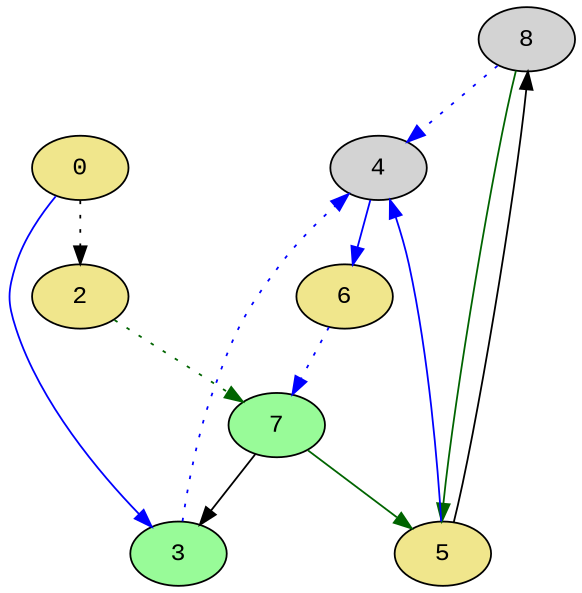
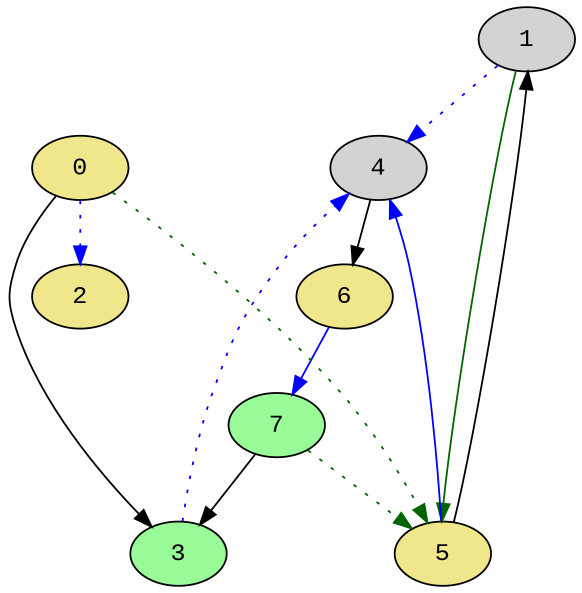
(527, 39) -> (527, 39)
(80, 223) -> (80, 223)
(364, 223) -> (364, 223)
none -> (283, 333)
(315, 353) -> (316, 350)
(171, 356) -> none
(31, 365) -> (31, 365)
(352, 484) -> (352, 484)
